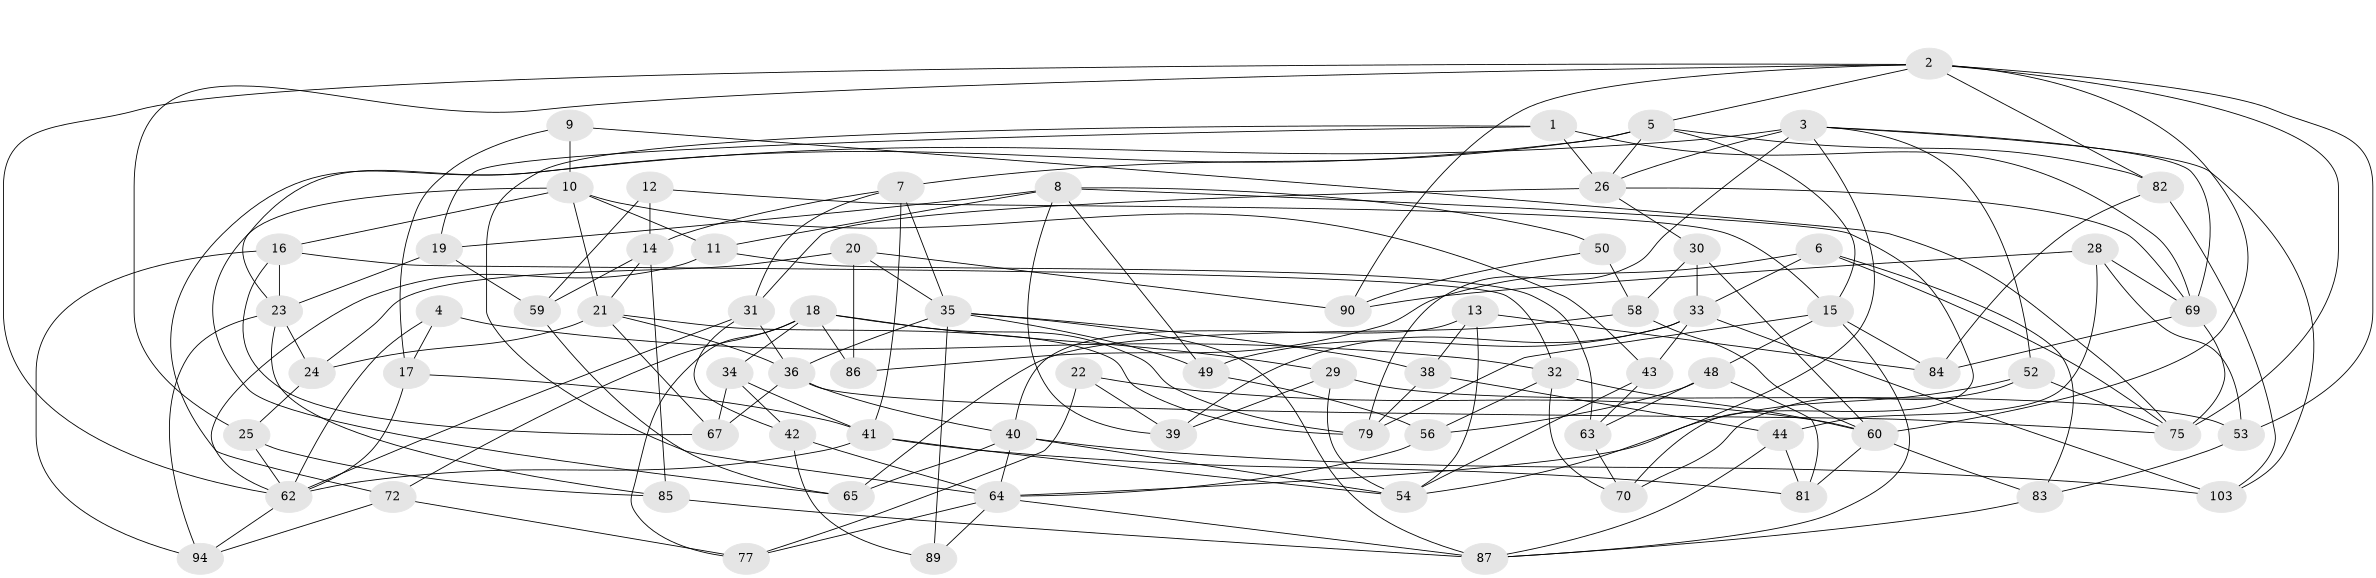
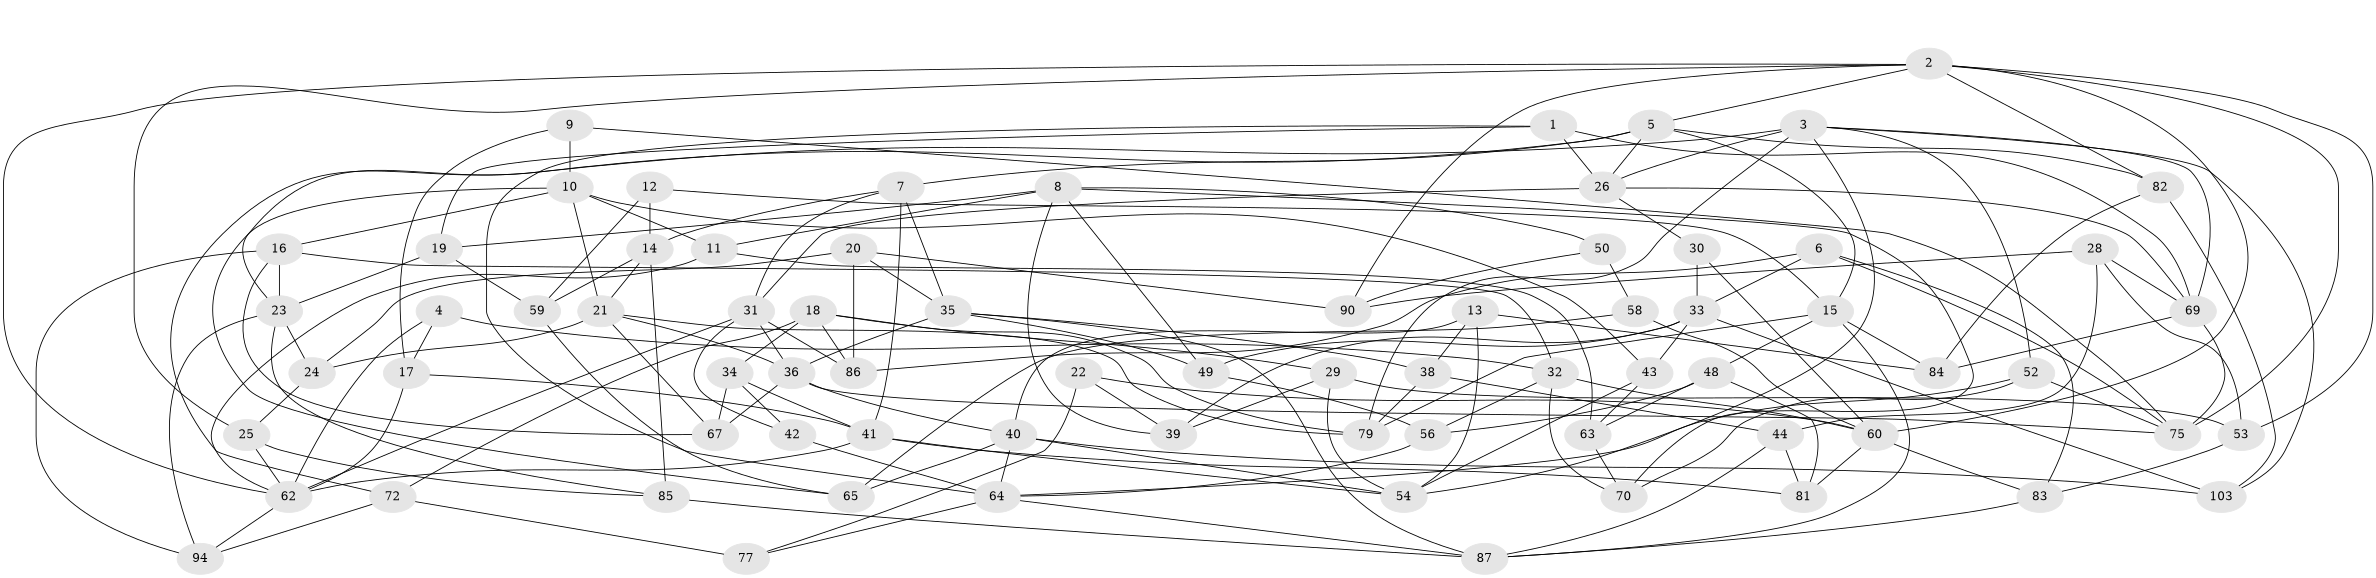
(1663, 284) -> none
none -> (803, 342)
(653, 418) -> none
(934, 559) -> none
